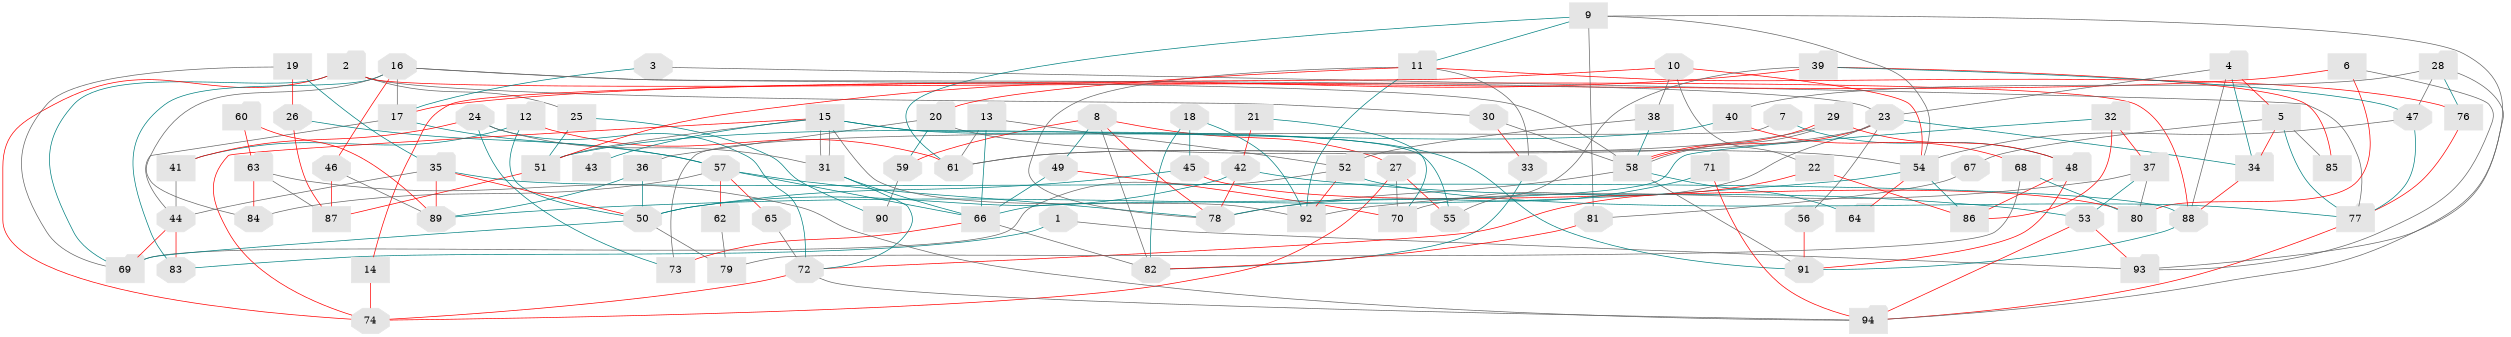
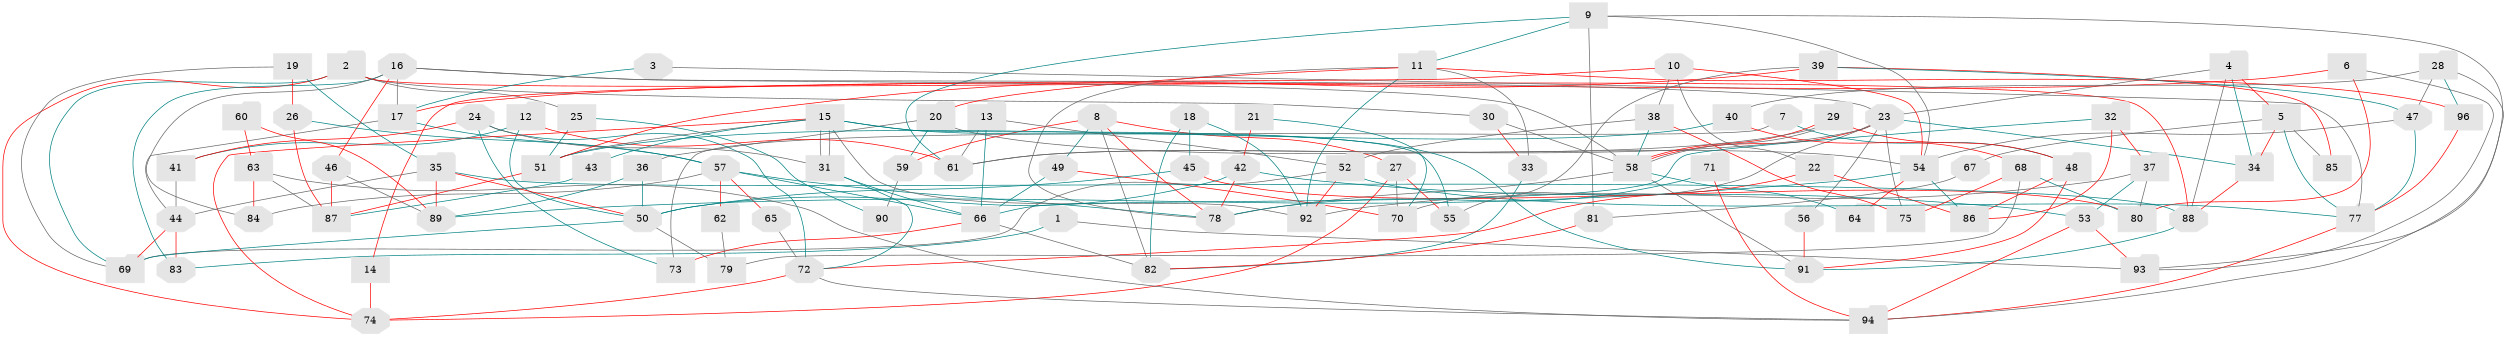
(2464, 117) -> (2464, 117)
none -> (462, 198)
none -> (1906, 219)
